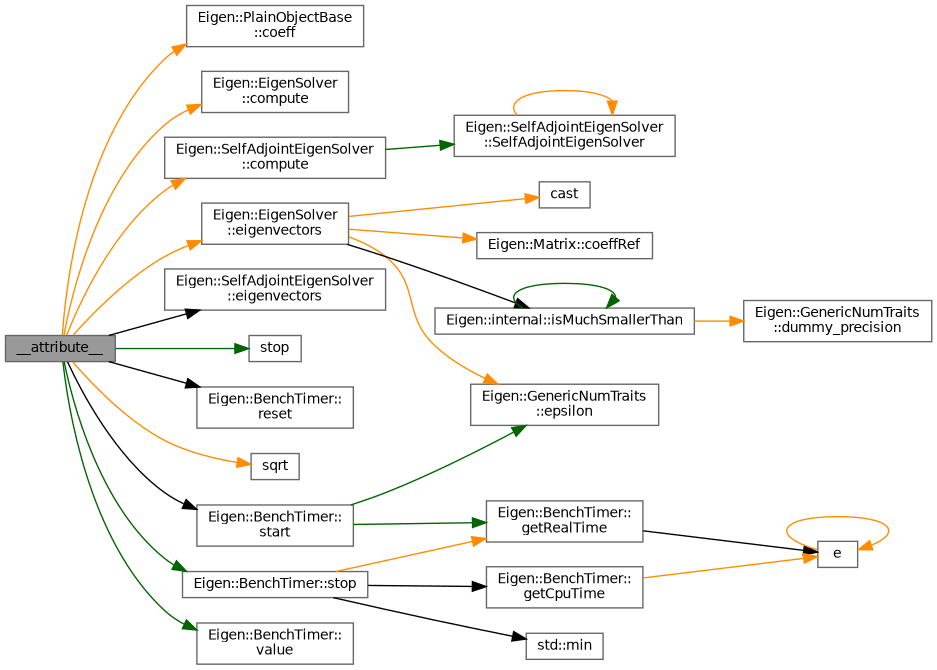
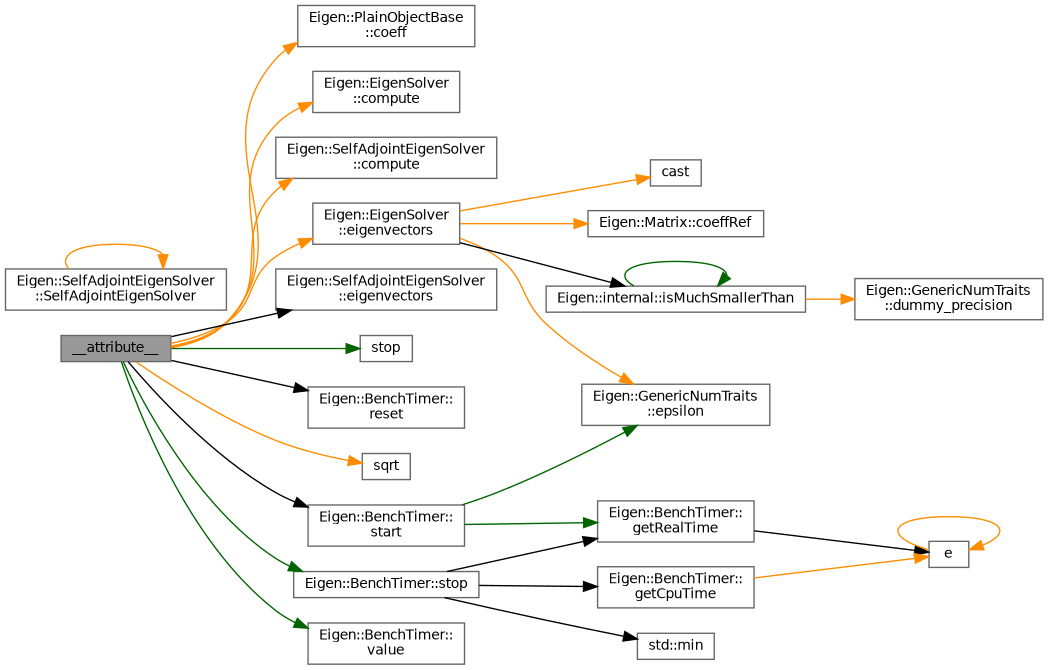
(413, 147) -> none
(404, 556) -> (515, 556)
